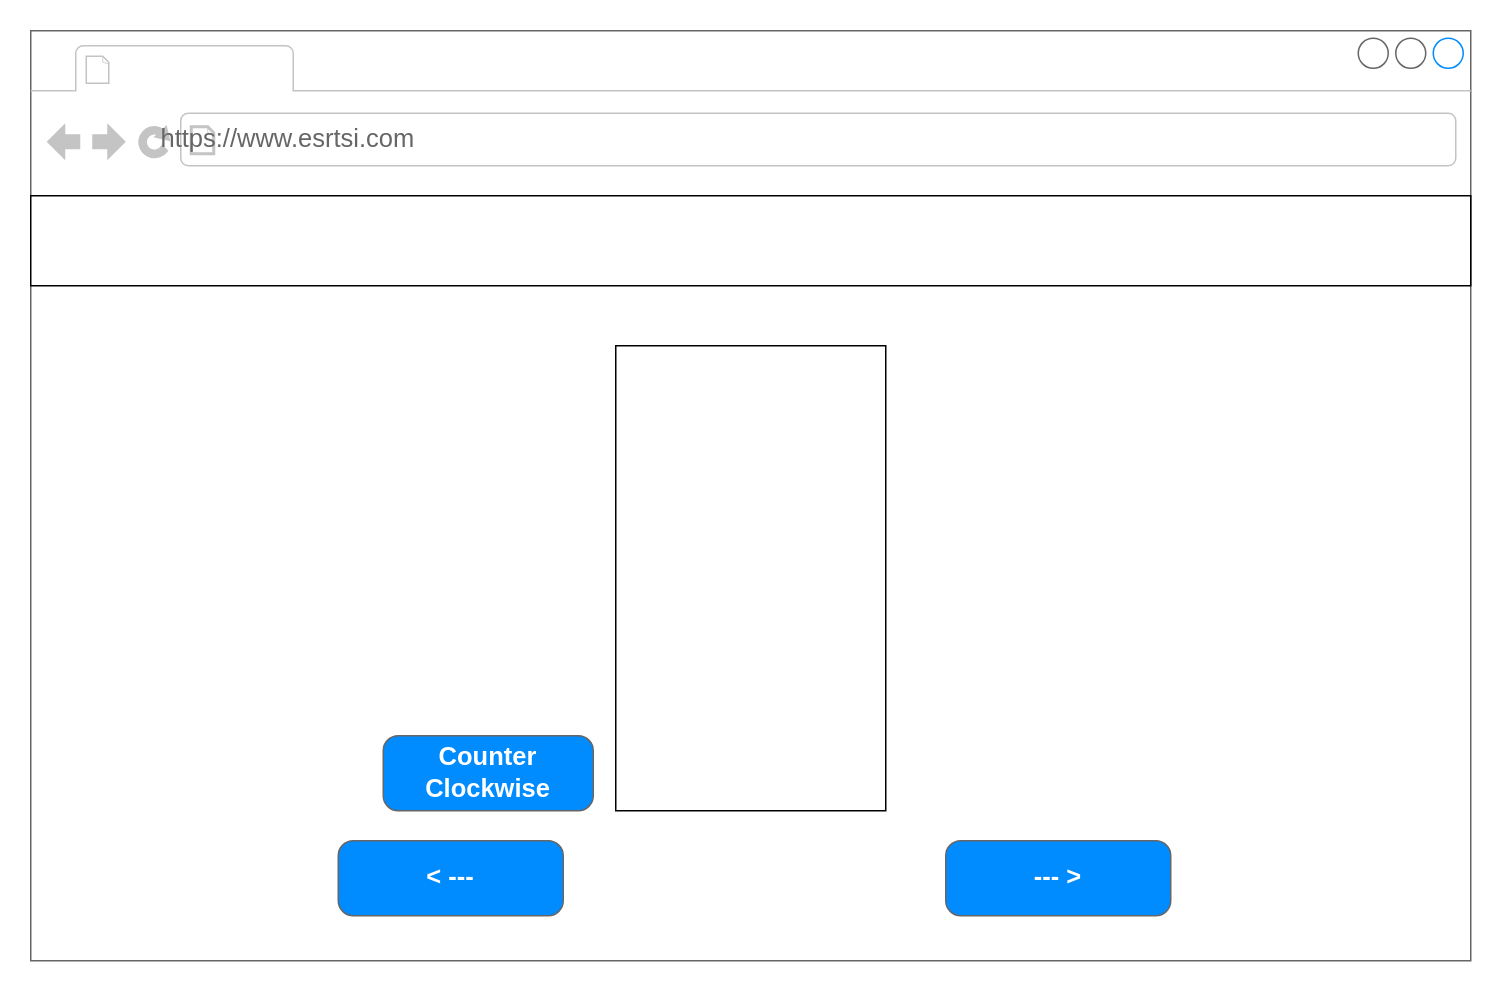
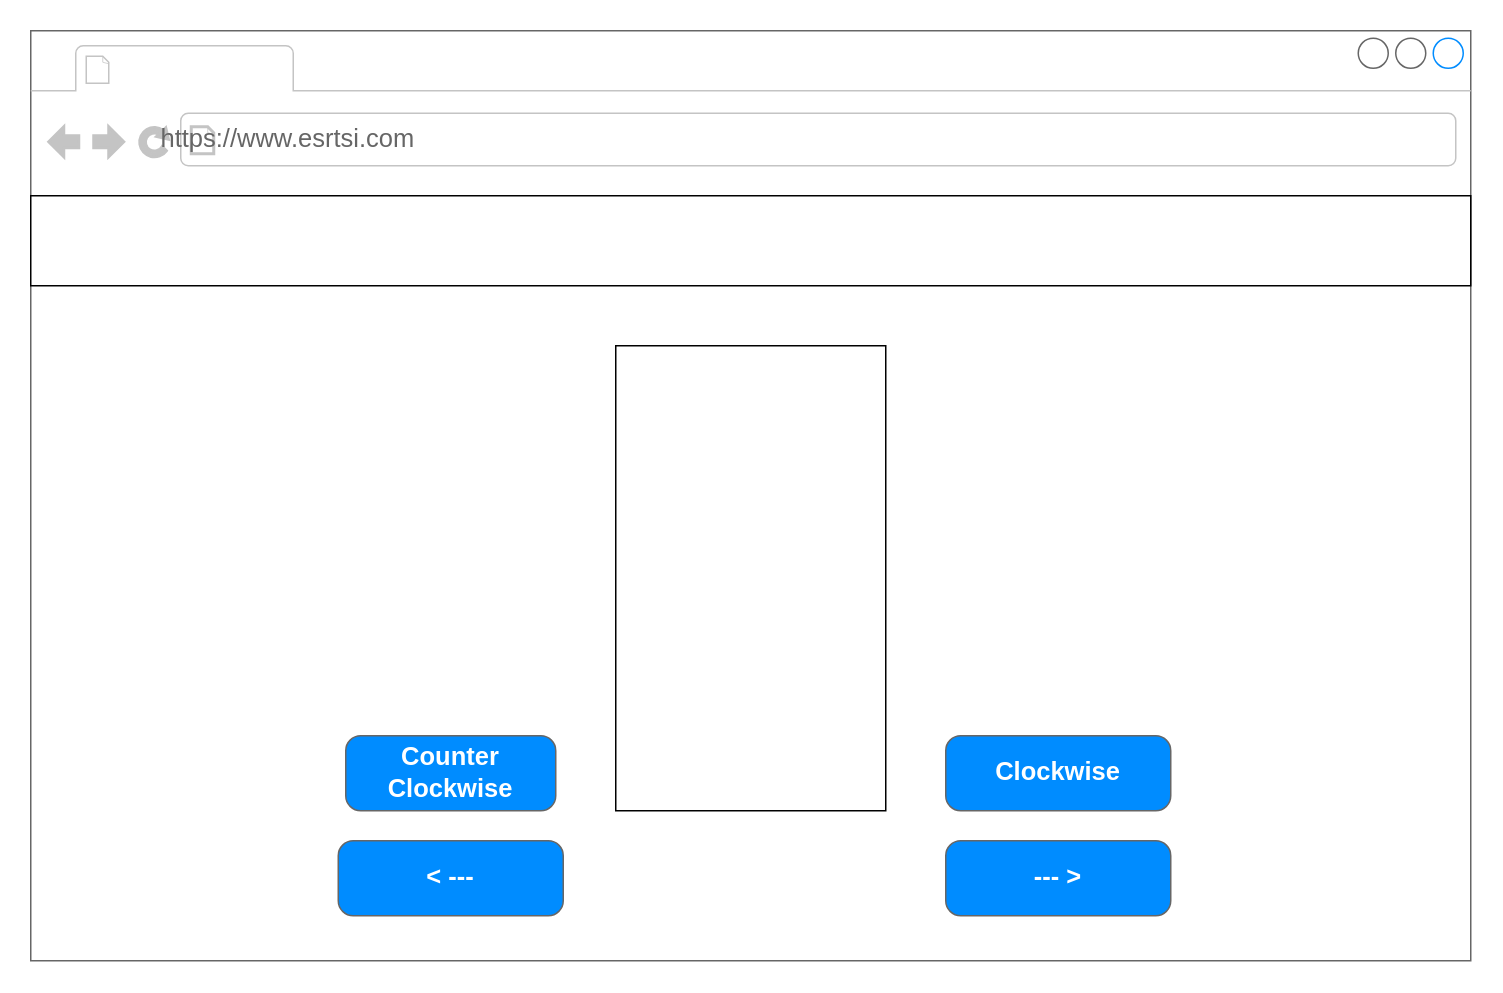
(488, 773) -> (451, 773)
none -> (1058, 773)
